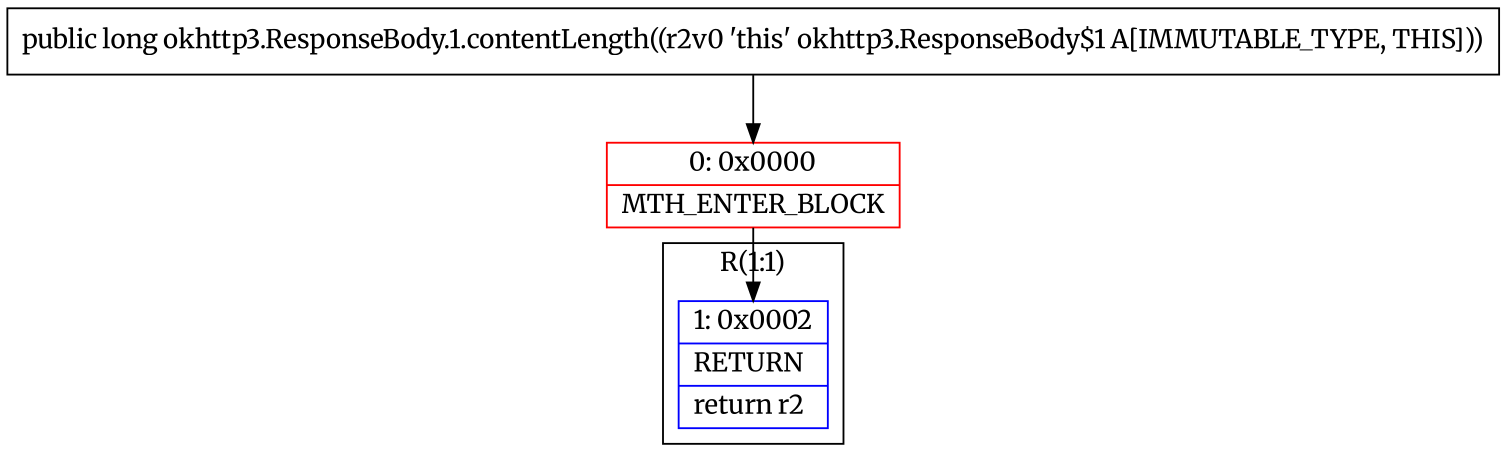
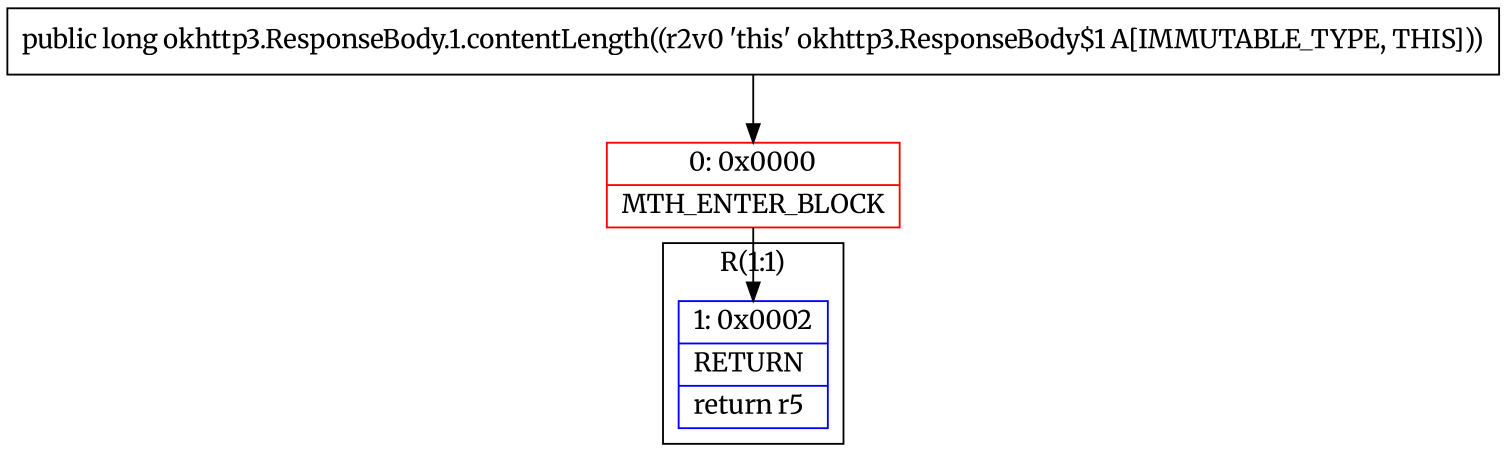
(750, 406) -> (750, 406)
